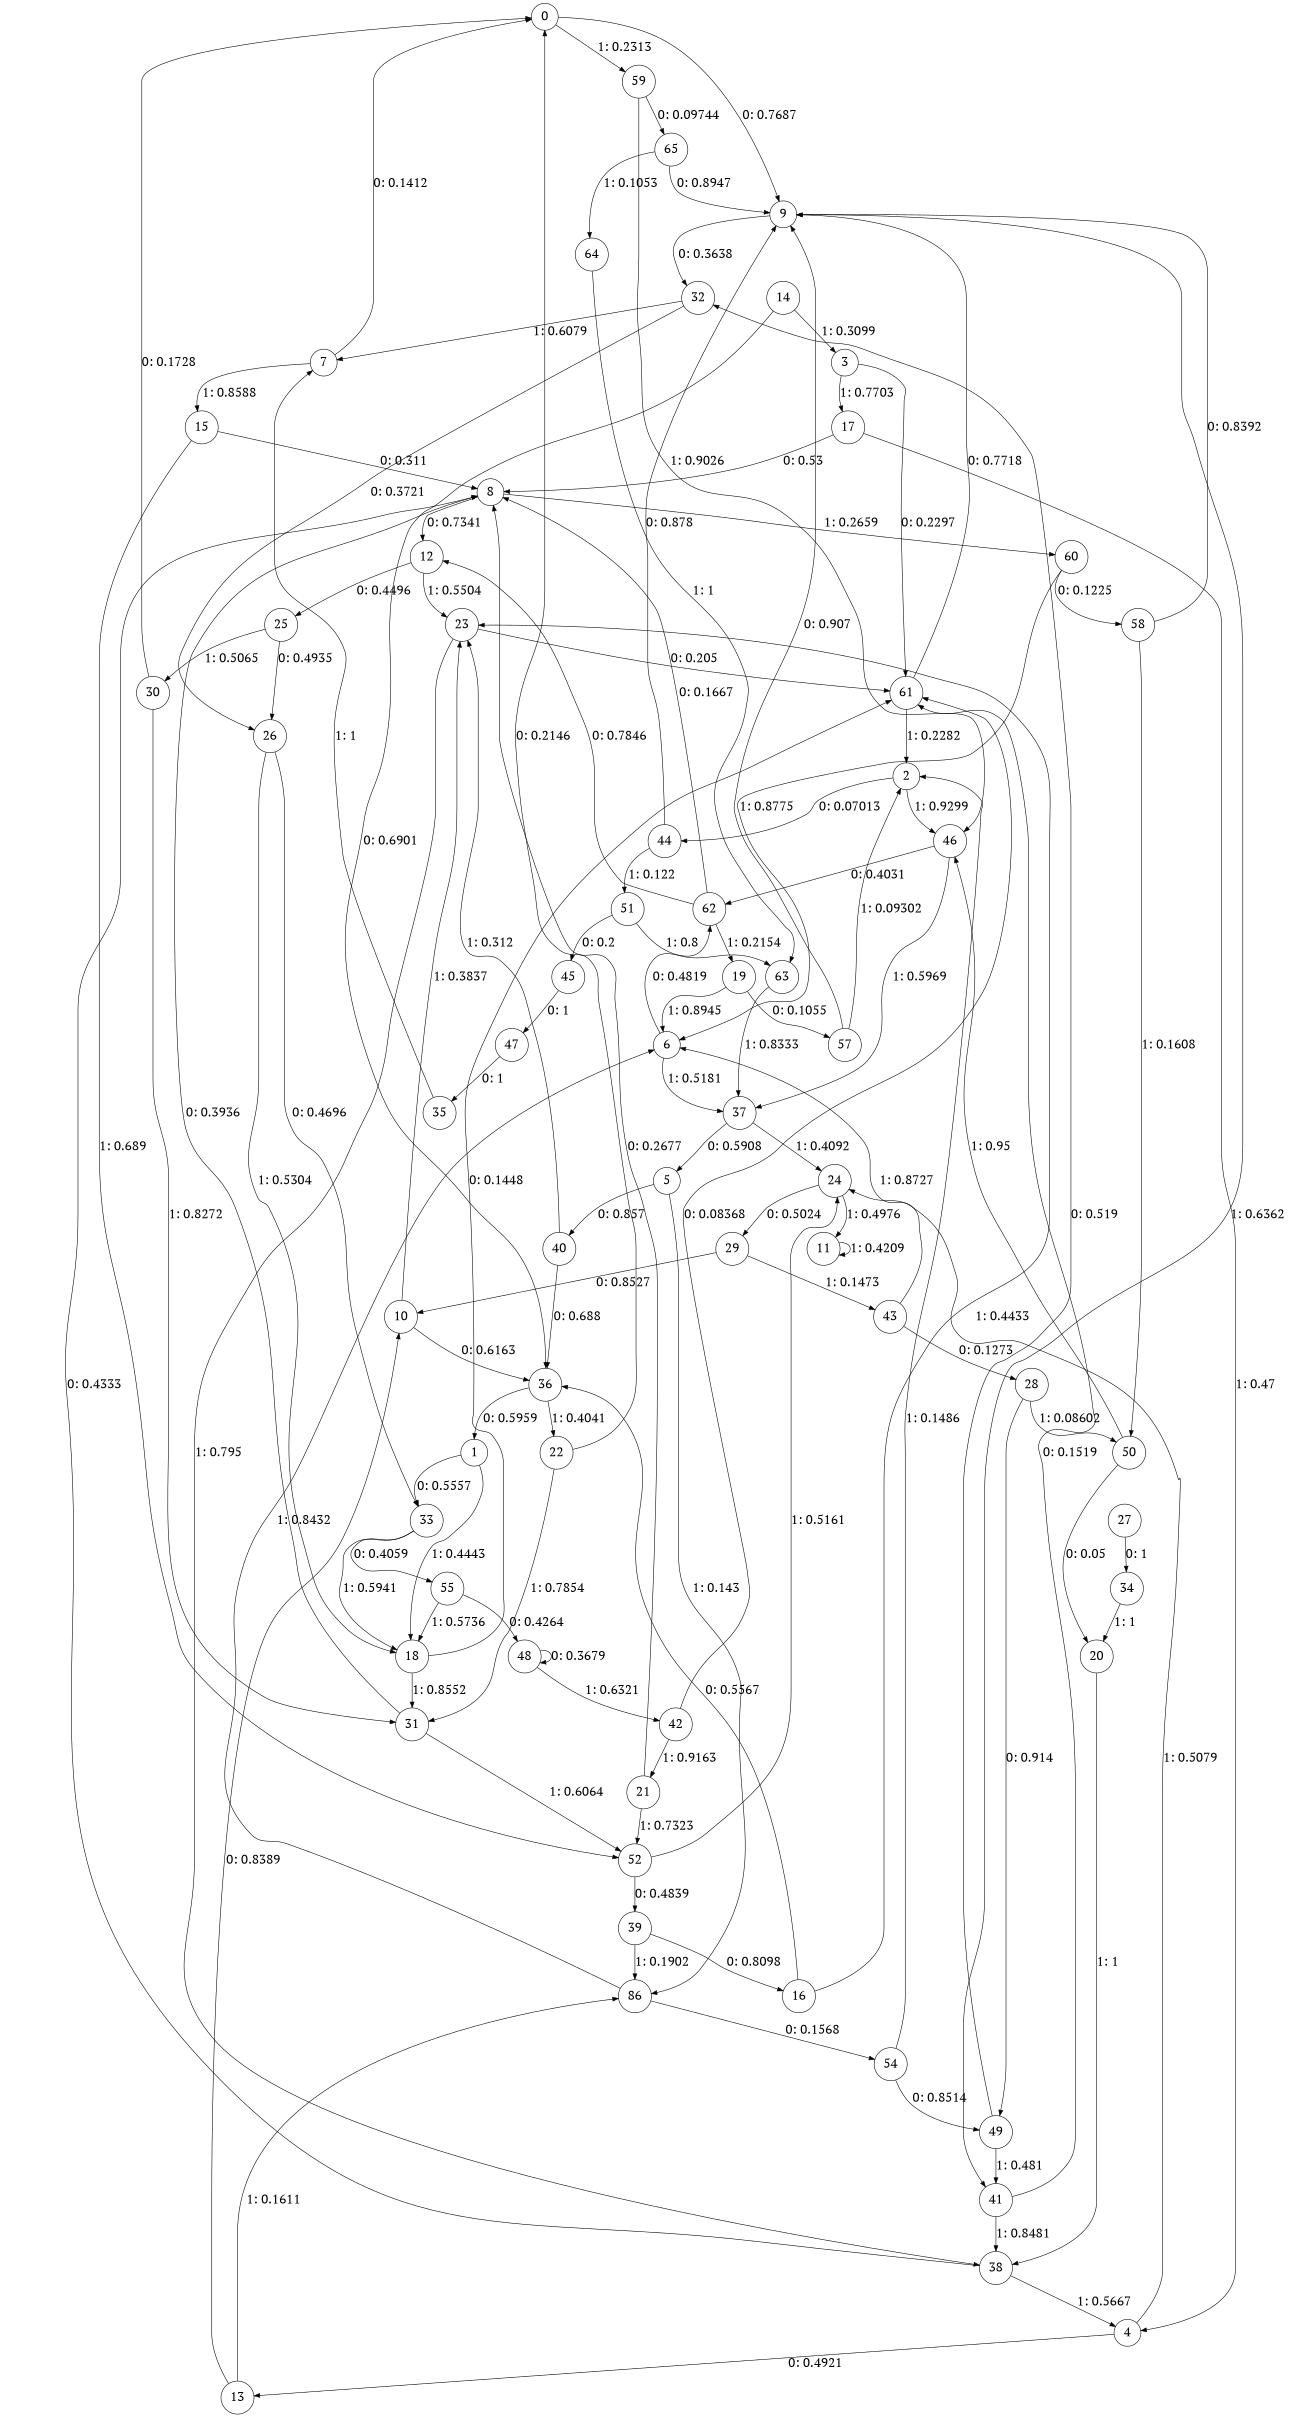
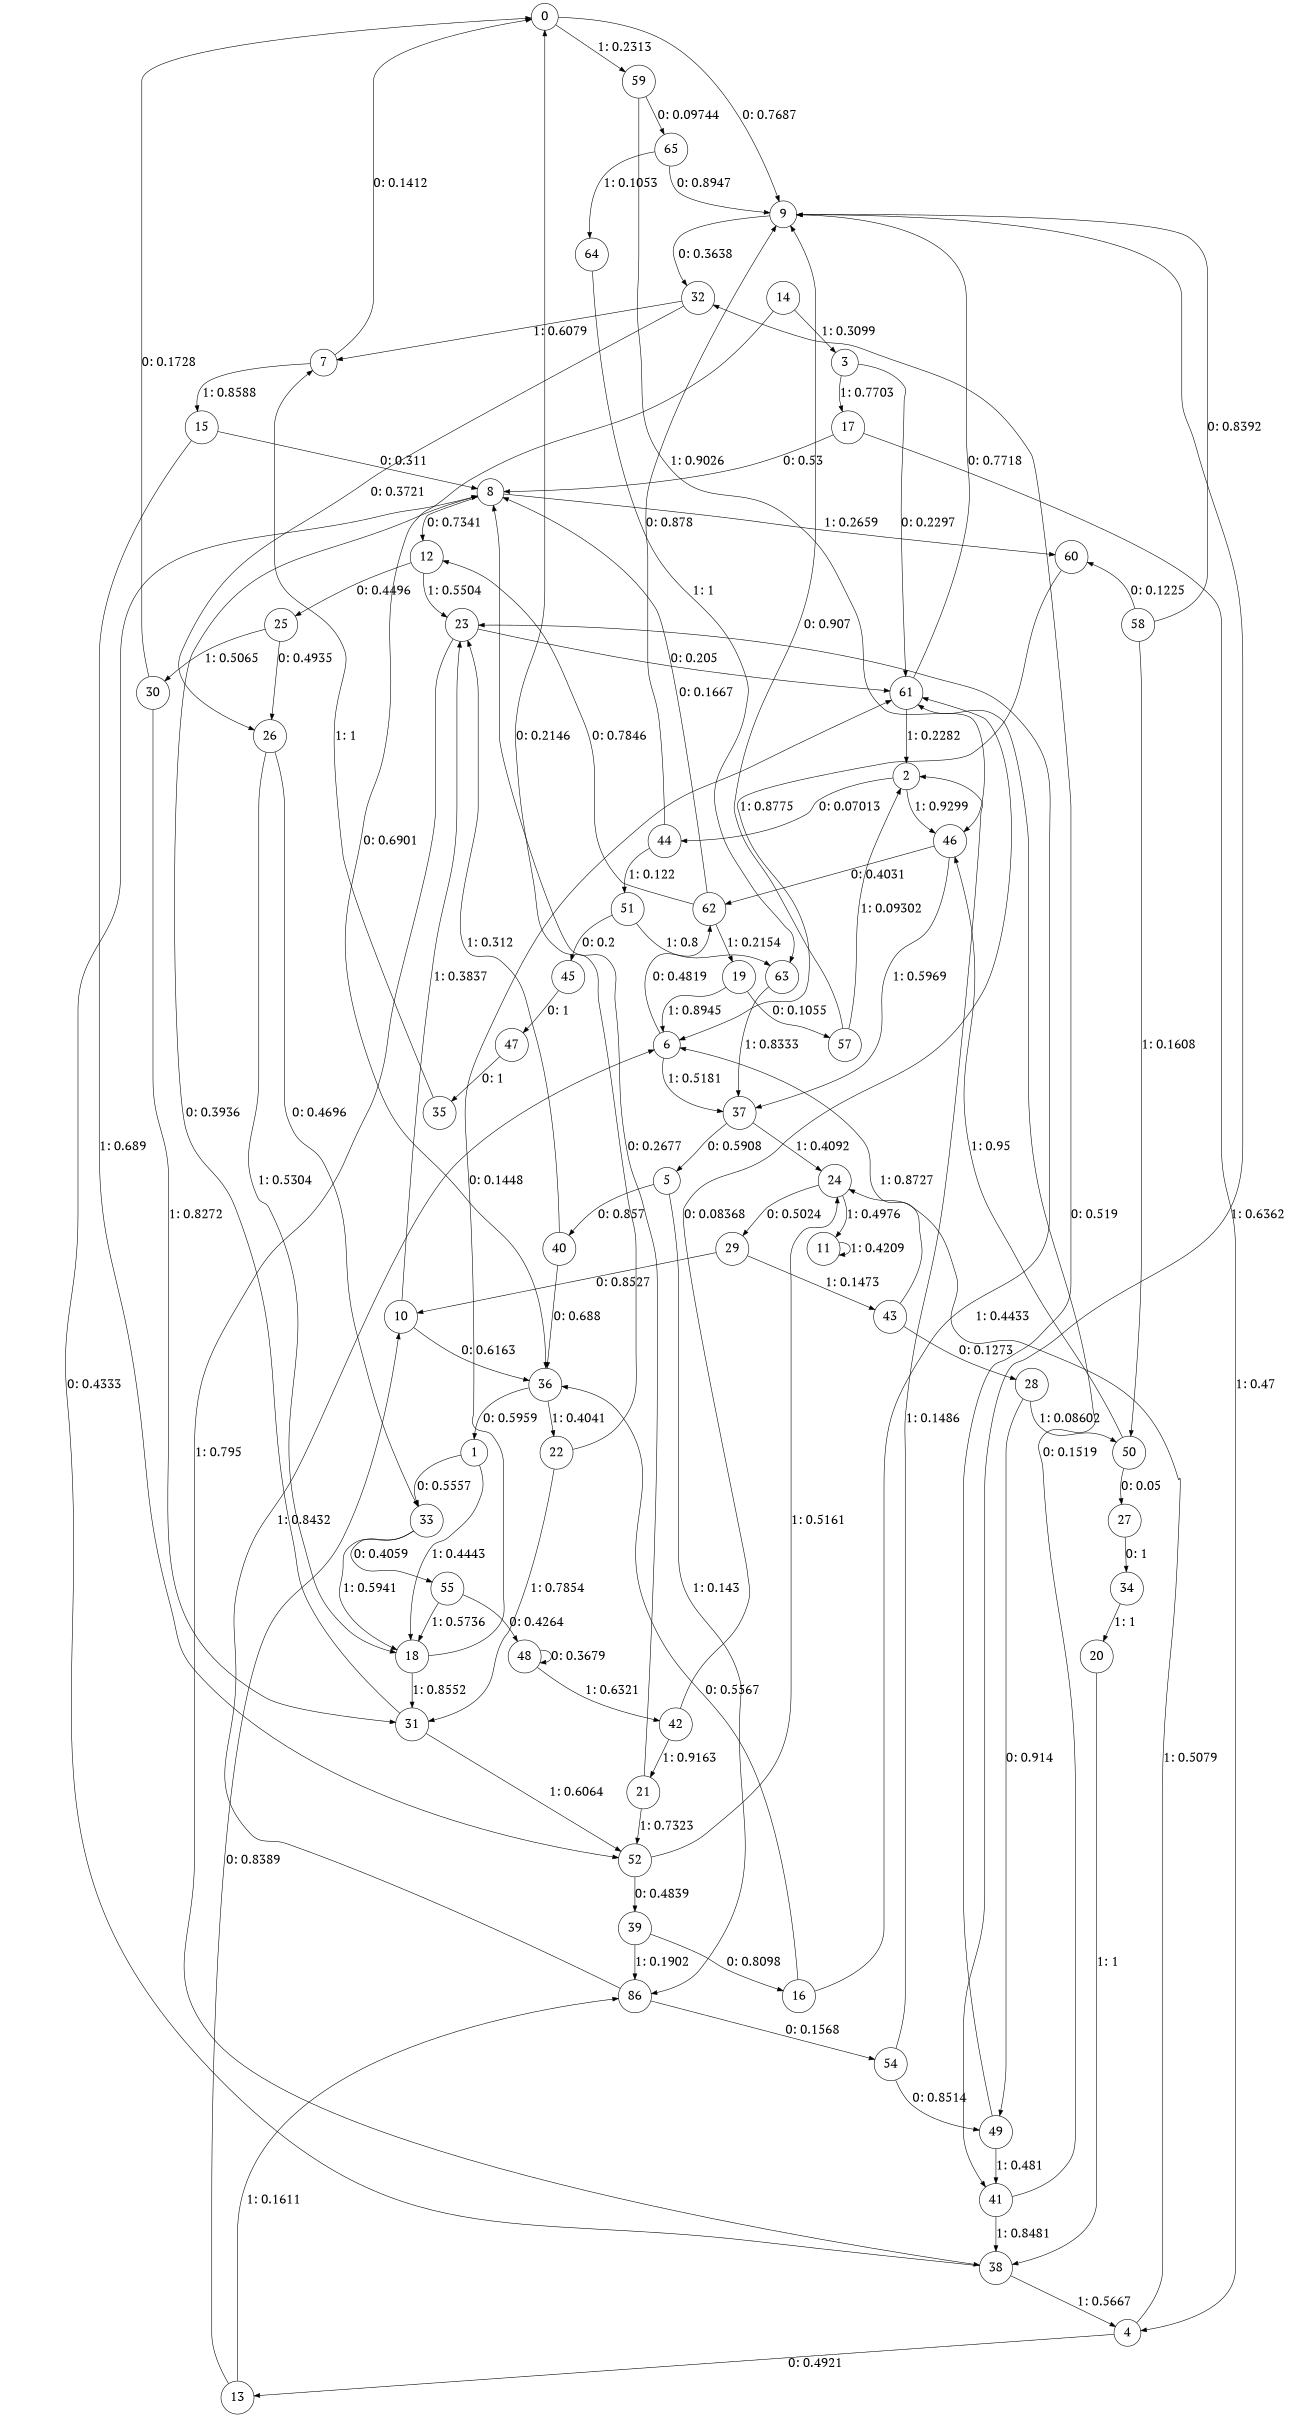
(1071, 610) -> (1120, 581)
(1067, 1546) -> (1121, 1483)
